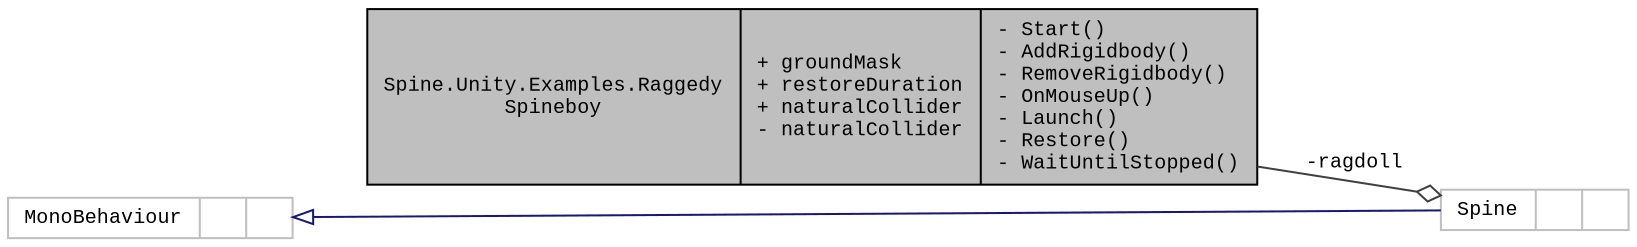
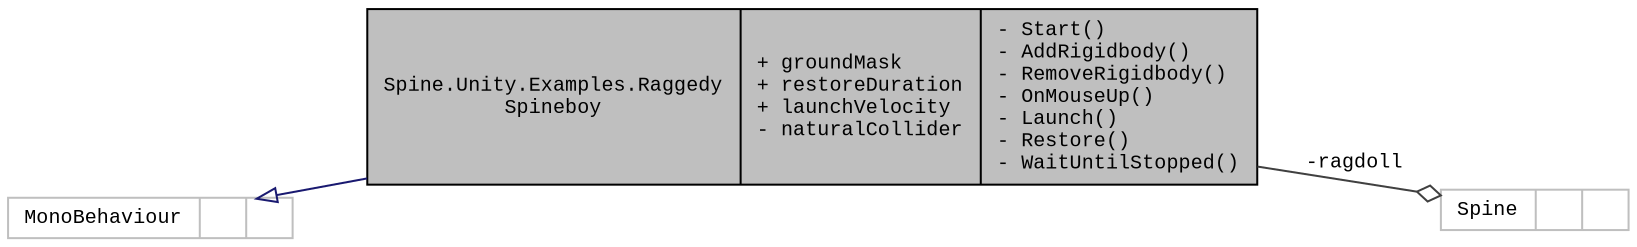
(861, 107) -> (855, 107)
(877, 214) -> (322, 187)
